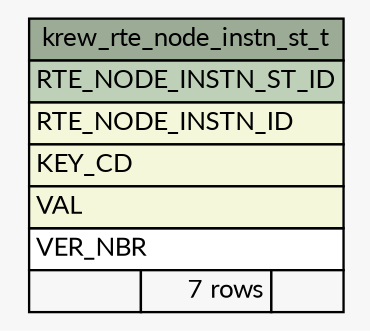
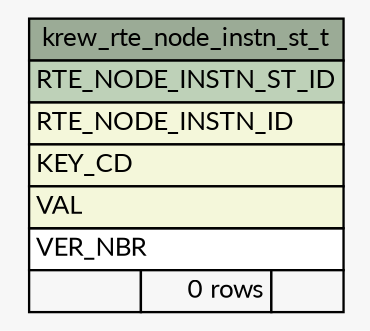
(226, 290) -> (226, 290)
